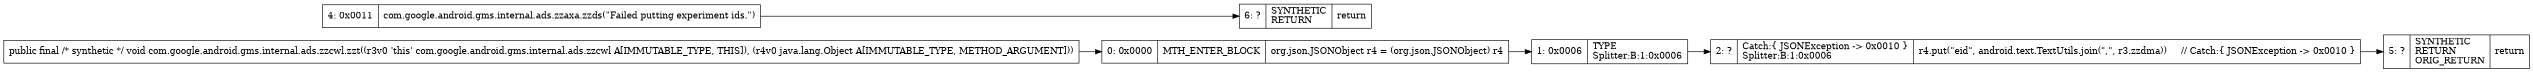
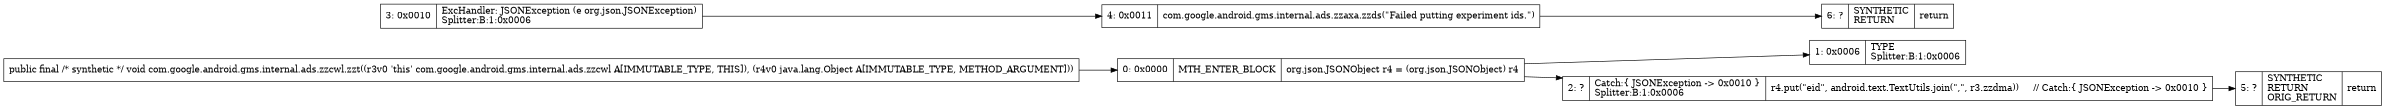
none -> (541, 16)
(1696, 52) -> (1540, 77)
